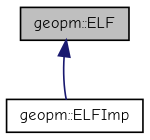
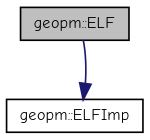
(64, 78) -> (86, 62)
